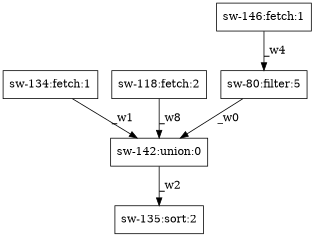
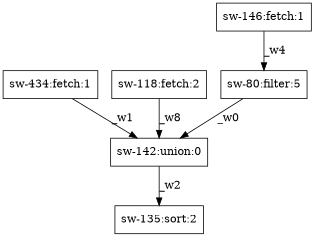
(50, 85) -> (50, 85)
